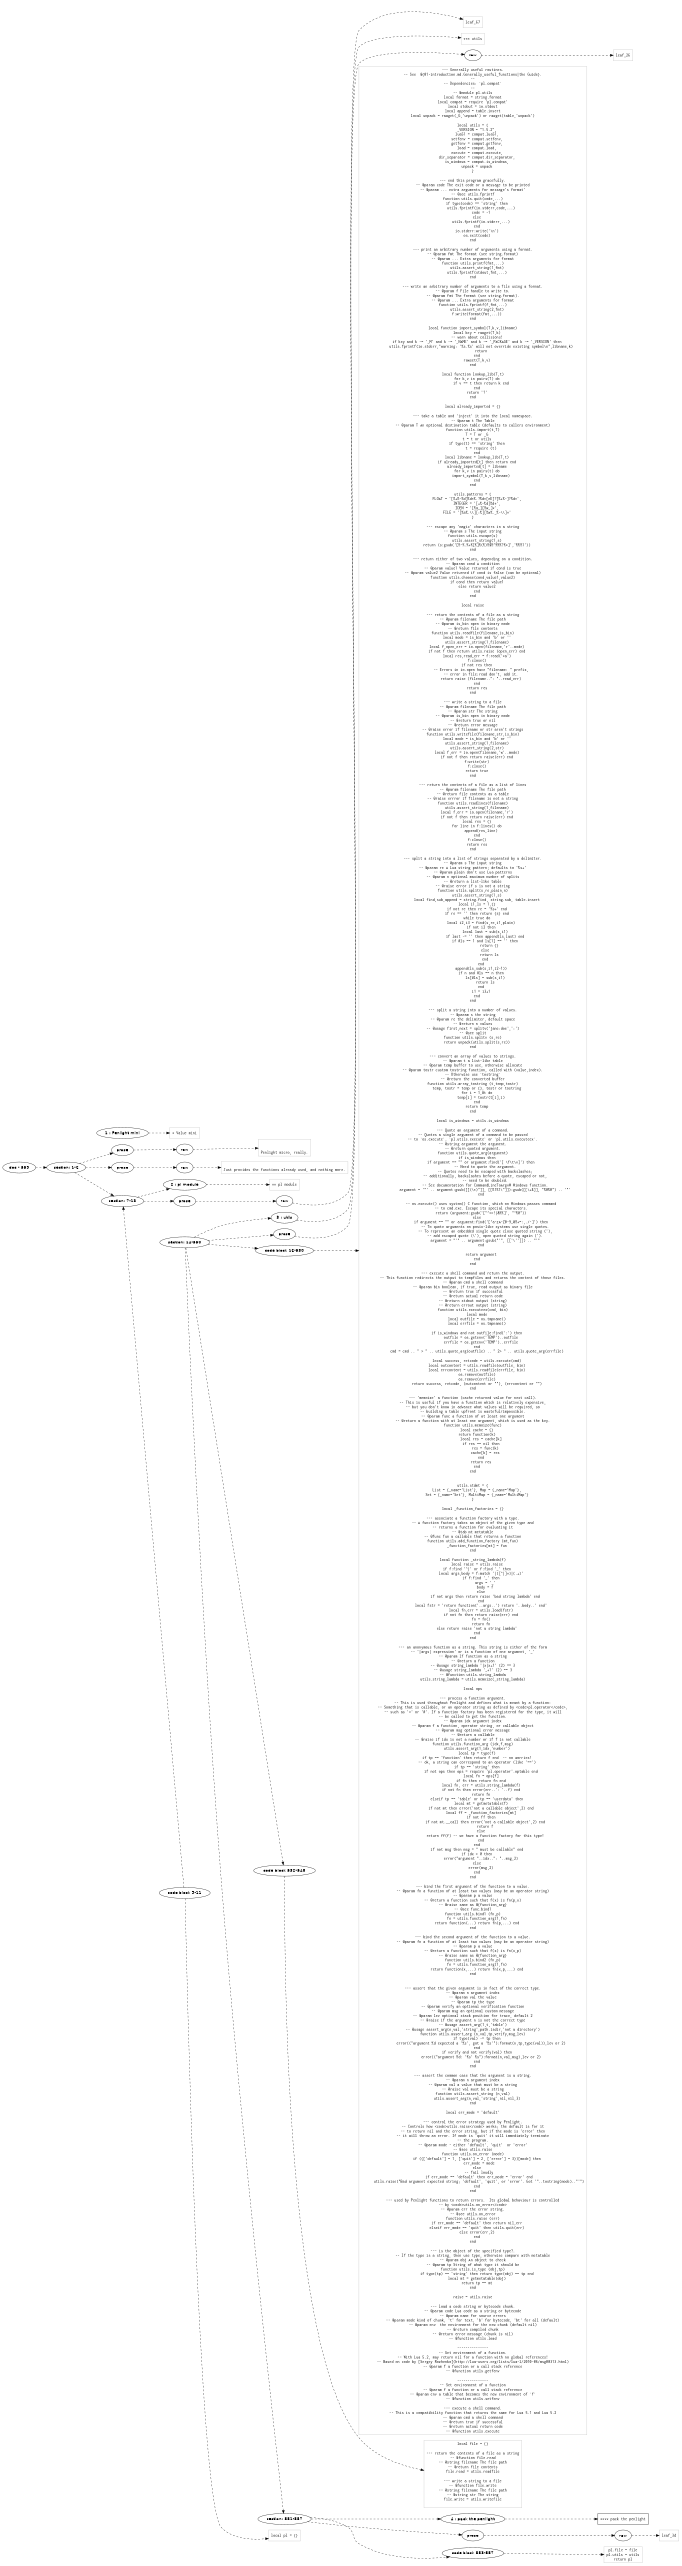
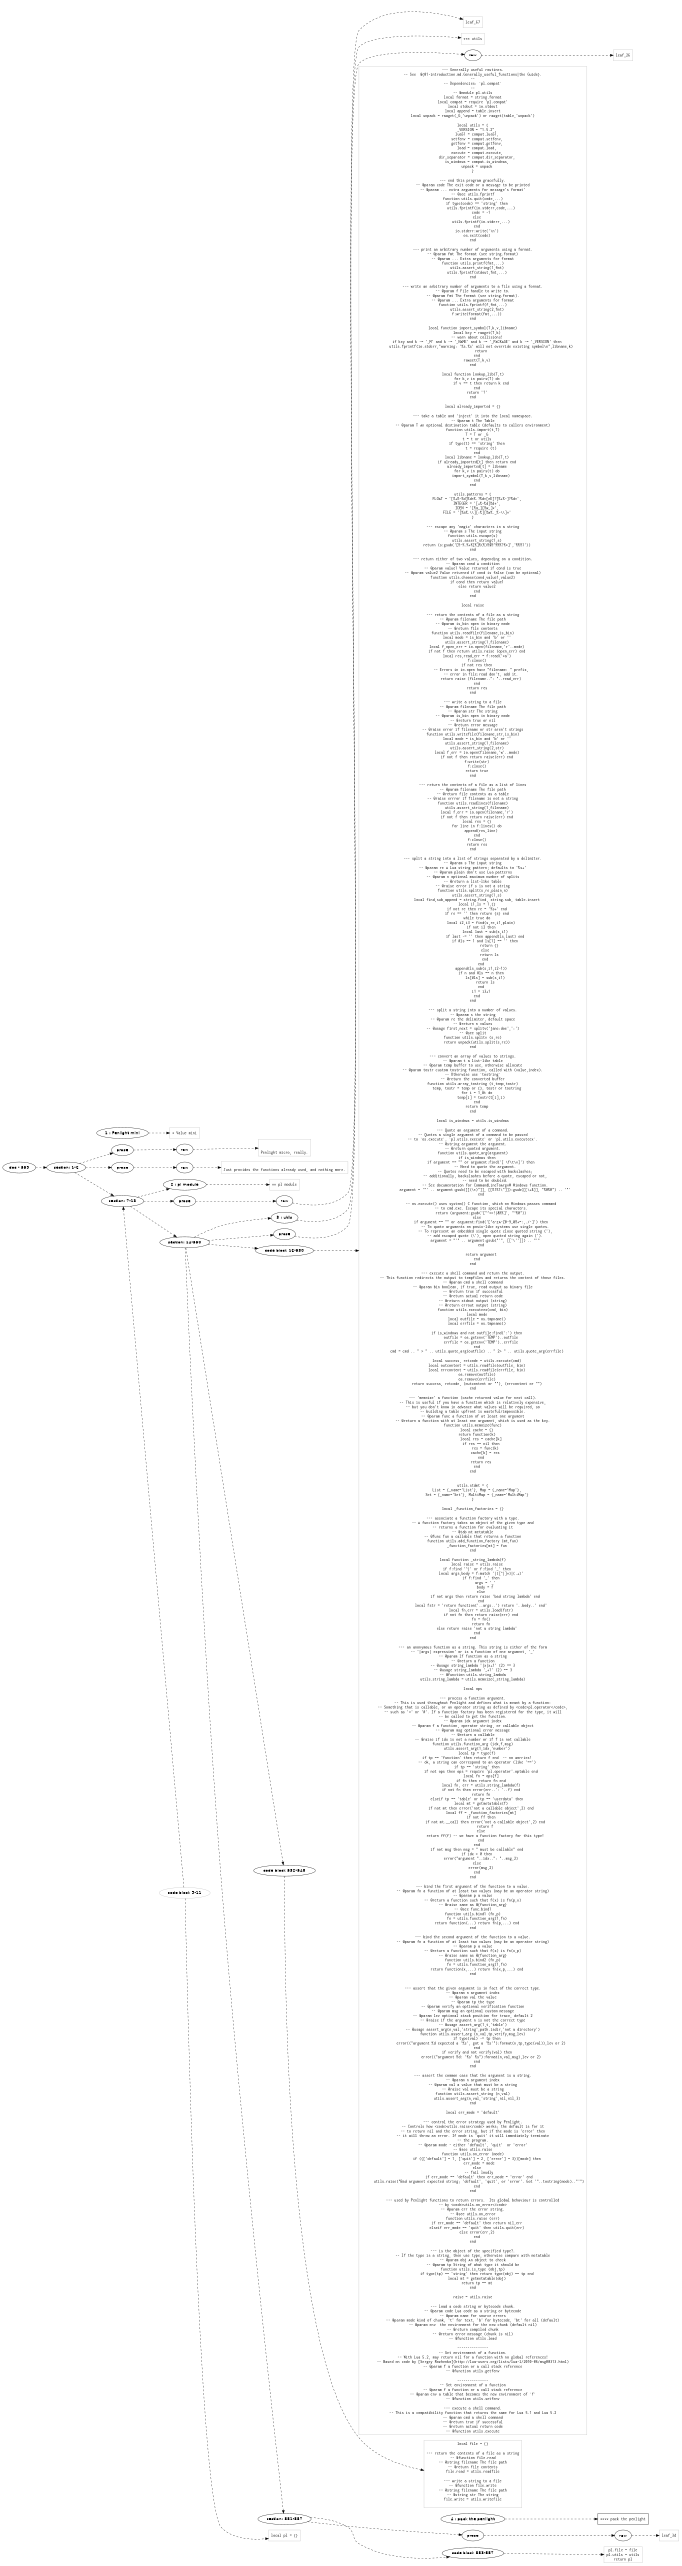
none -> (152, 1221)
(185, 1893) -> (185, 1893)
(374, 2519) -> none
